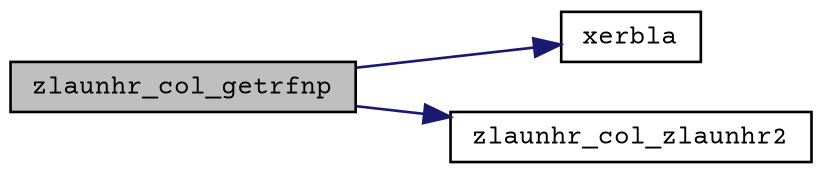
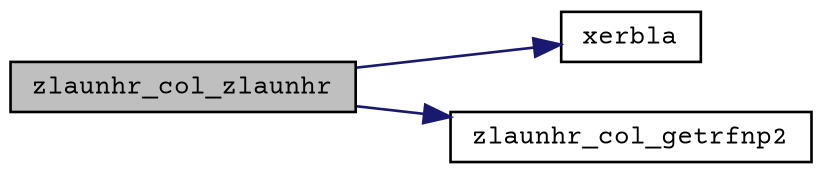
(183, 87) -> (183, 87)
(631, 137) -> (631, 137)
